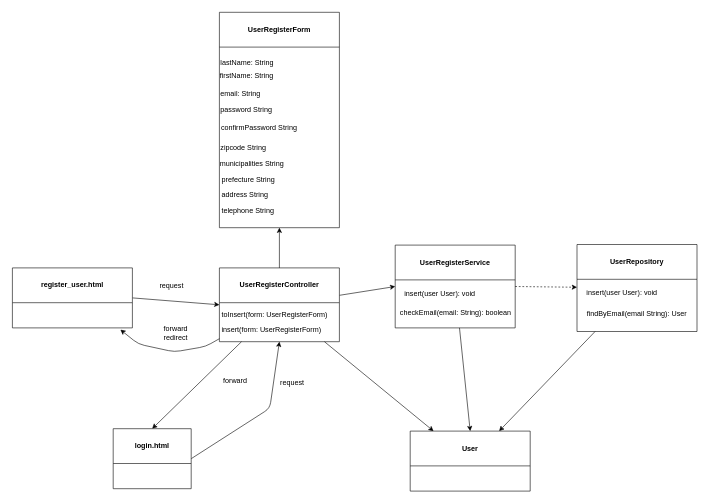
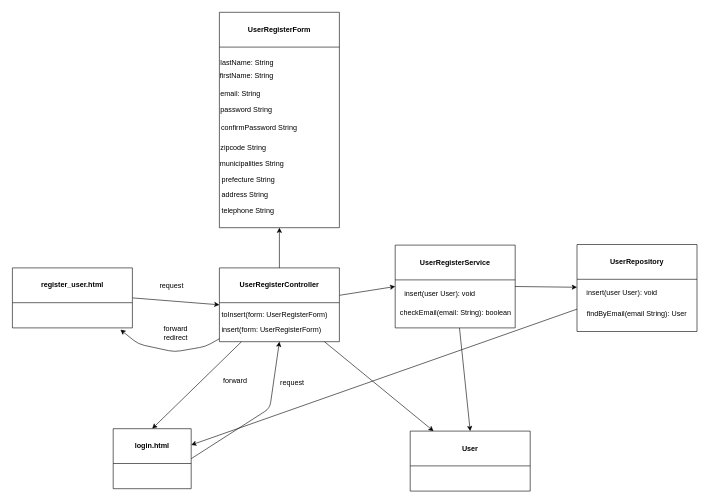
(545, 287) -> (545, 287)
(557, 371) -> (409, 368)
